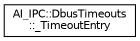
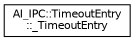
(70, 21) -> (67, 21)
